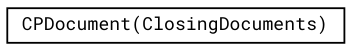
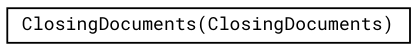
(176, 26) -> (209, 26)
